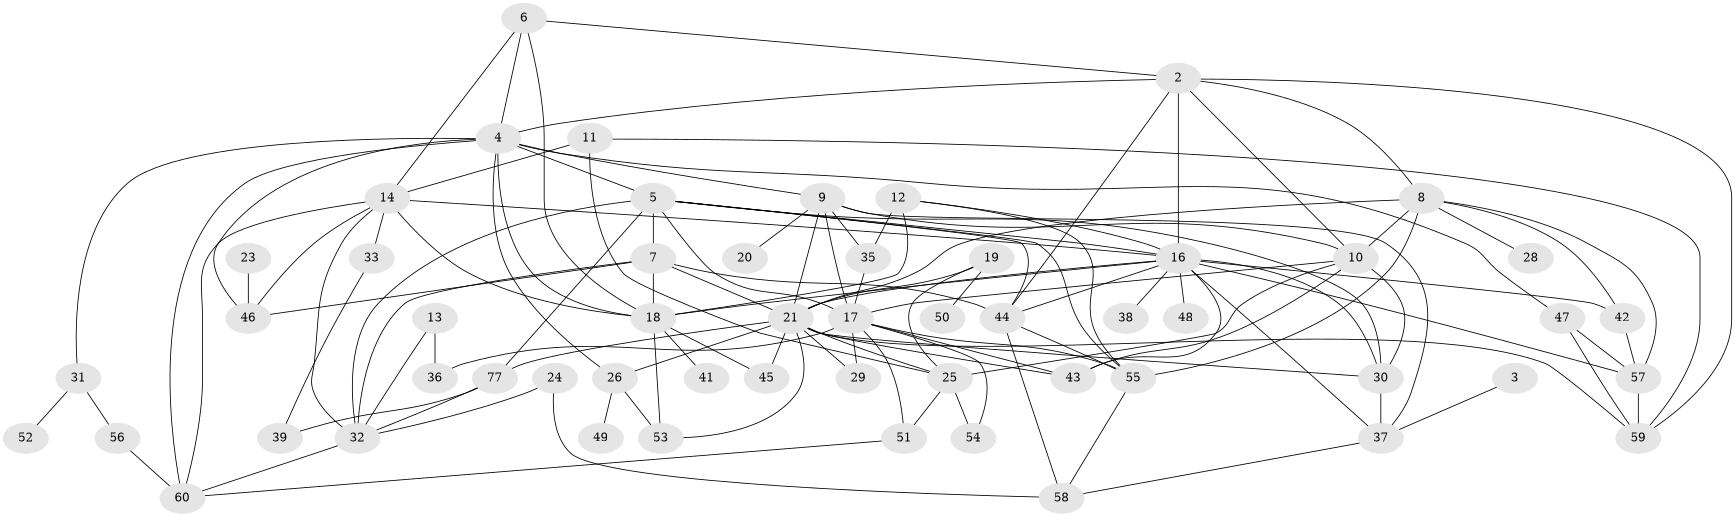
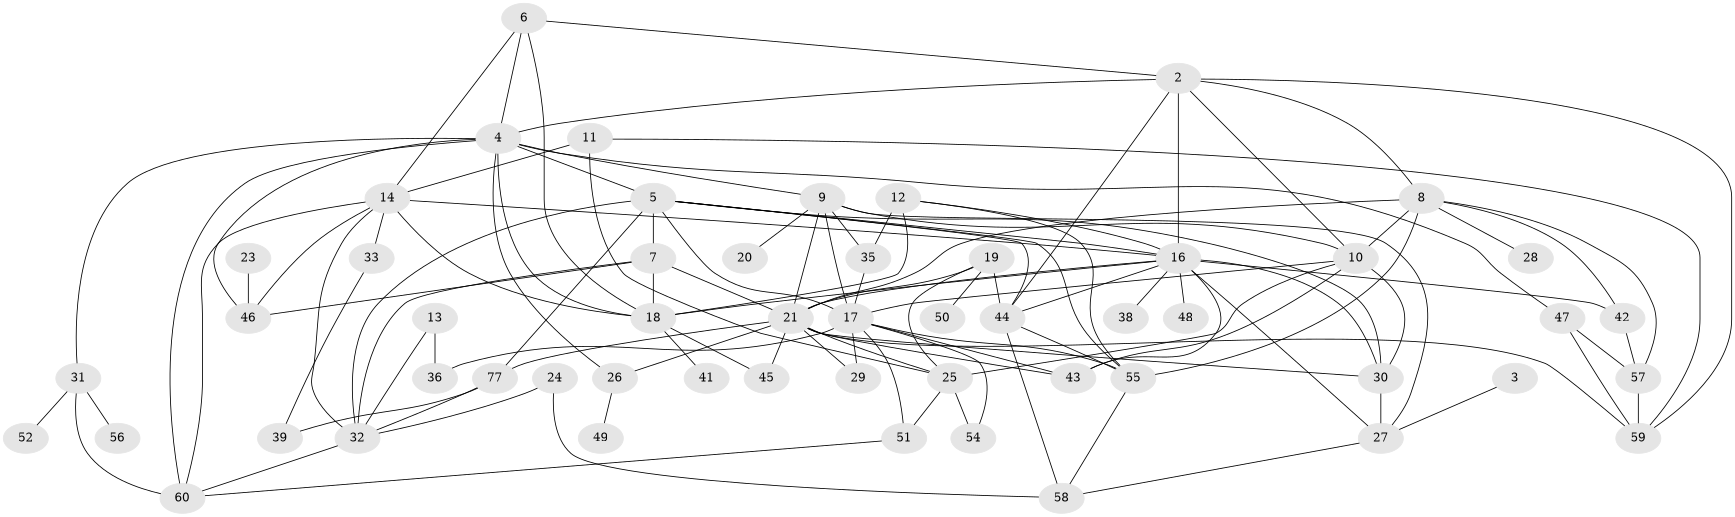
(830, 283) -> (997, 288)
(1399, 313) -> none
(661, 438) -> none
(1381, 438) -> (1381, 438)
(150, 468) -> (95, 462)
